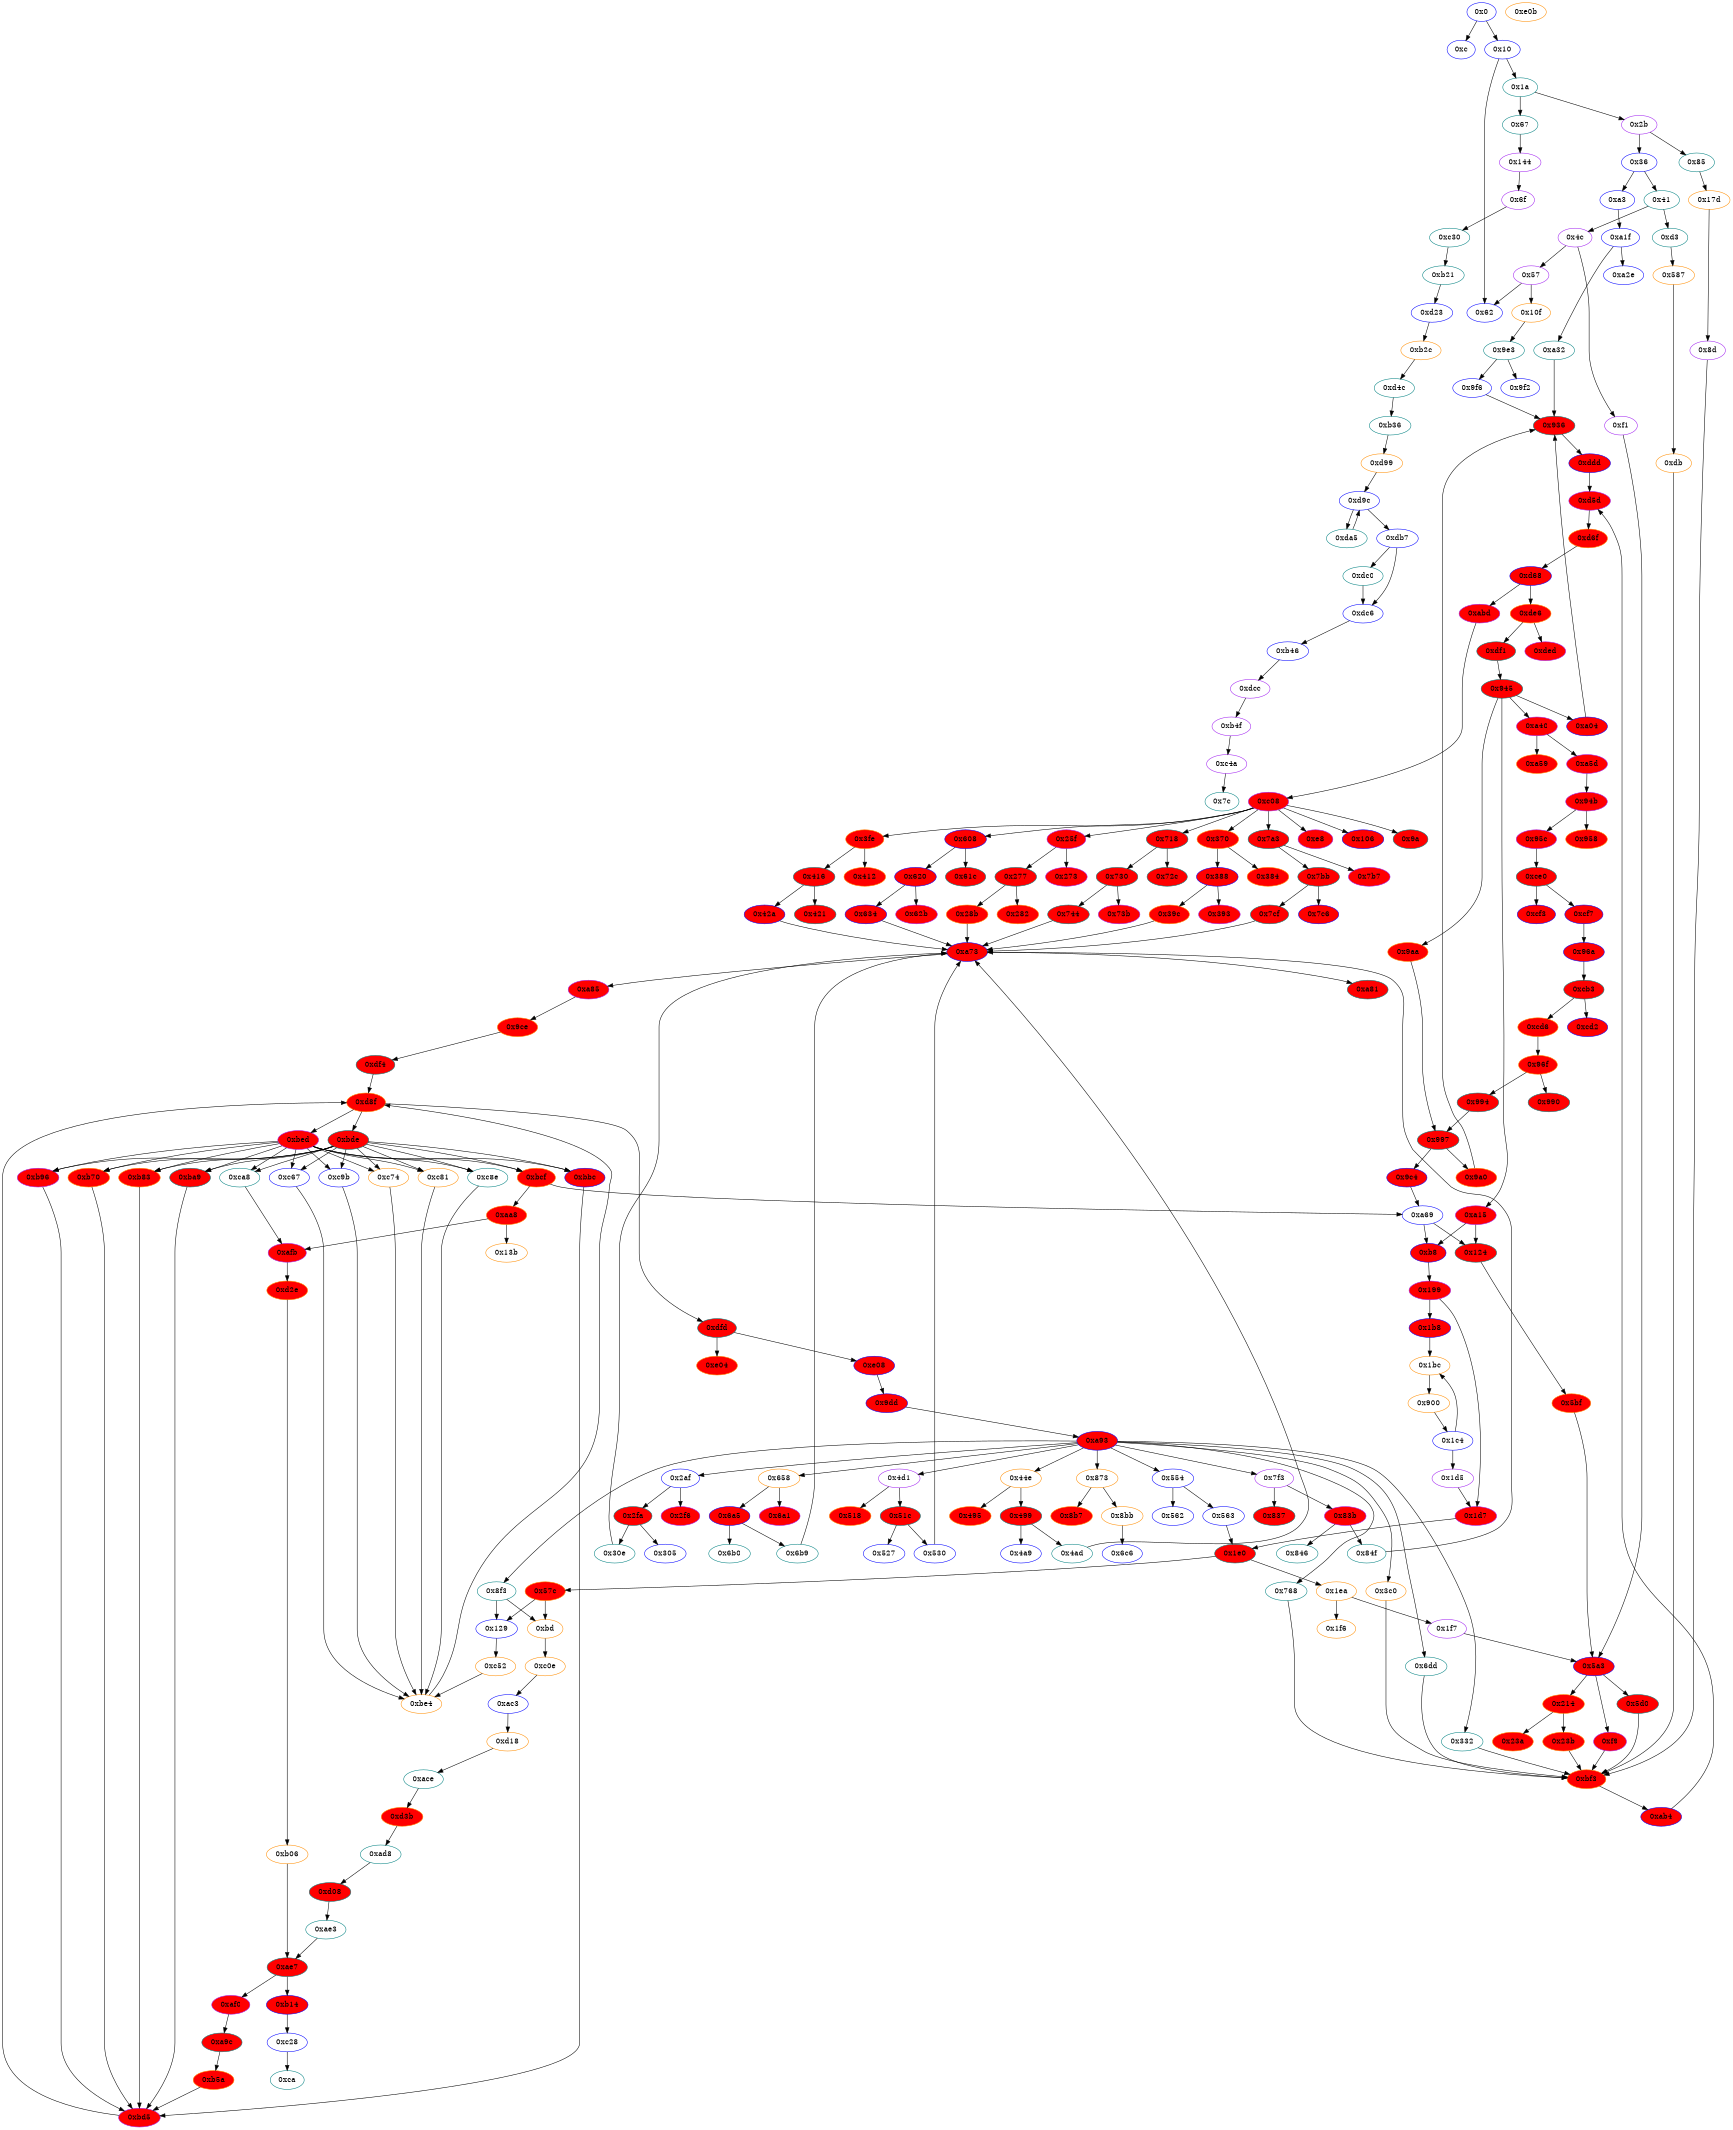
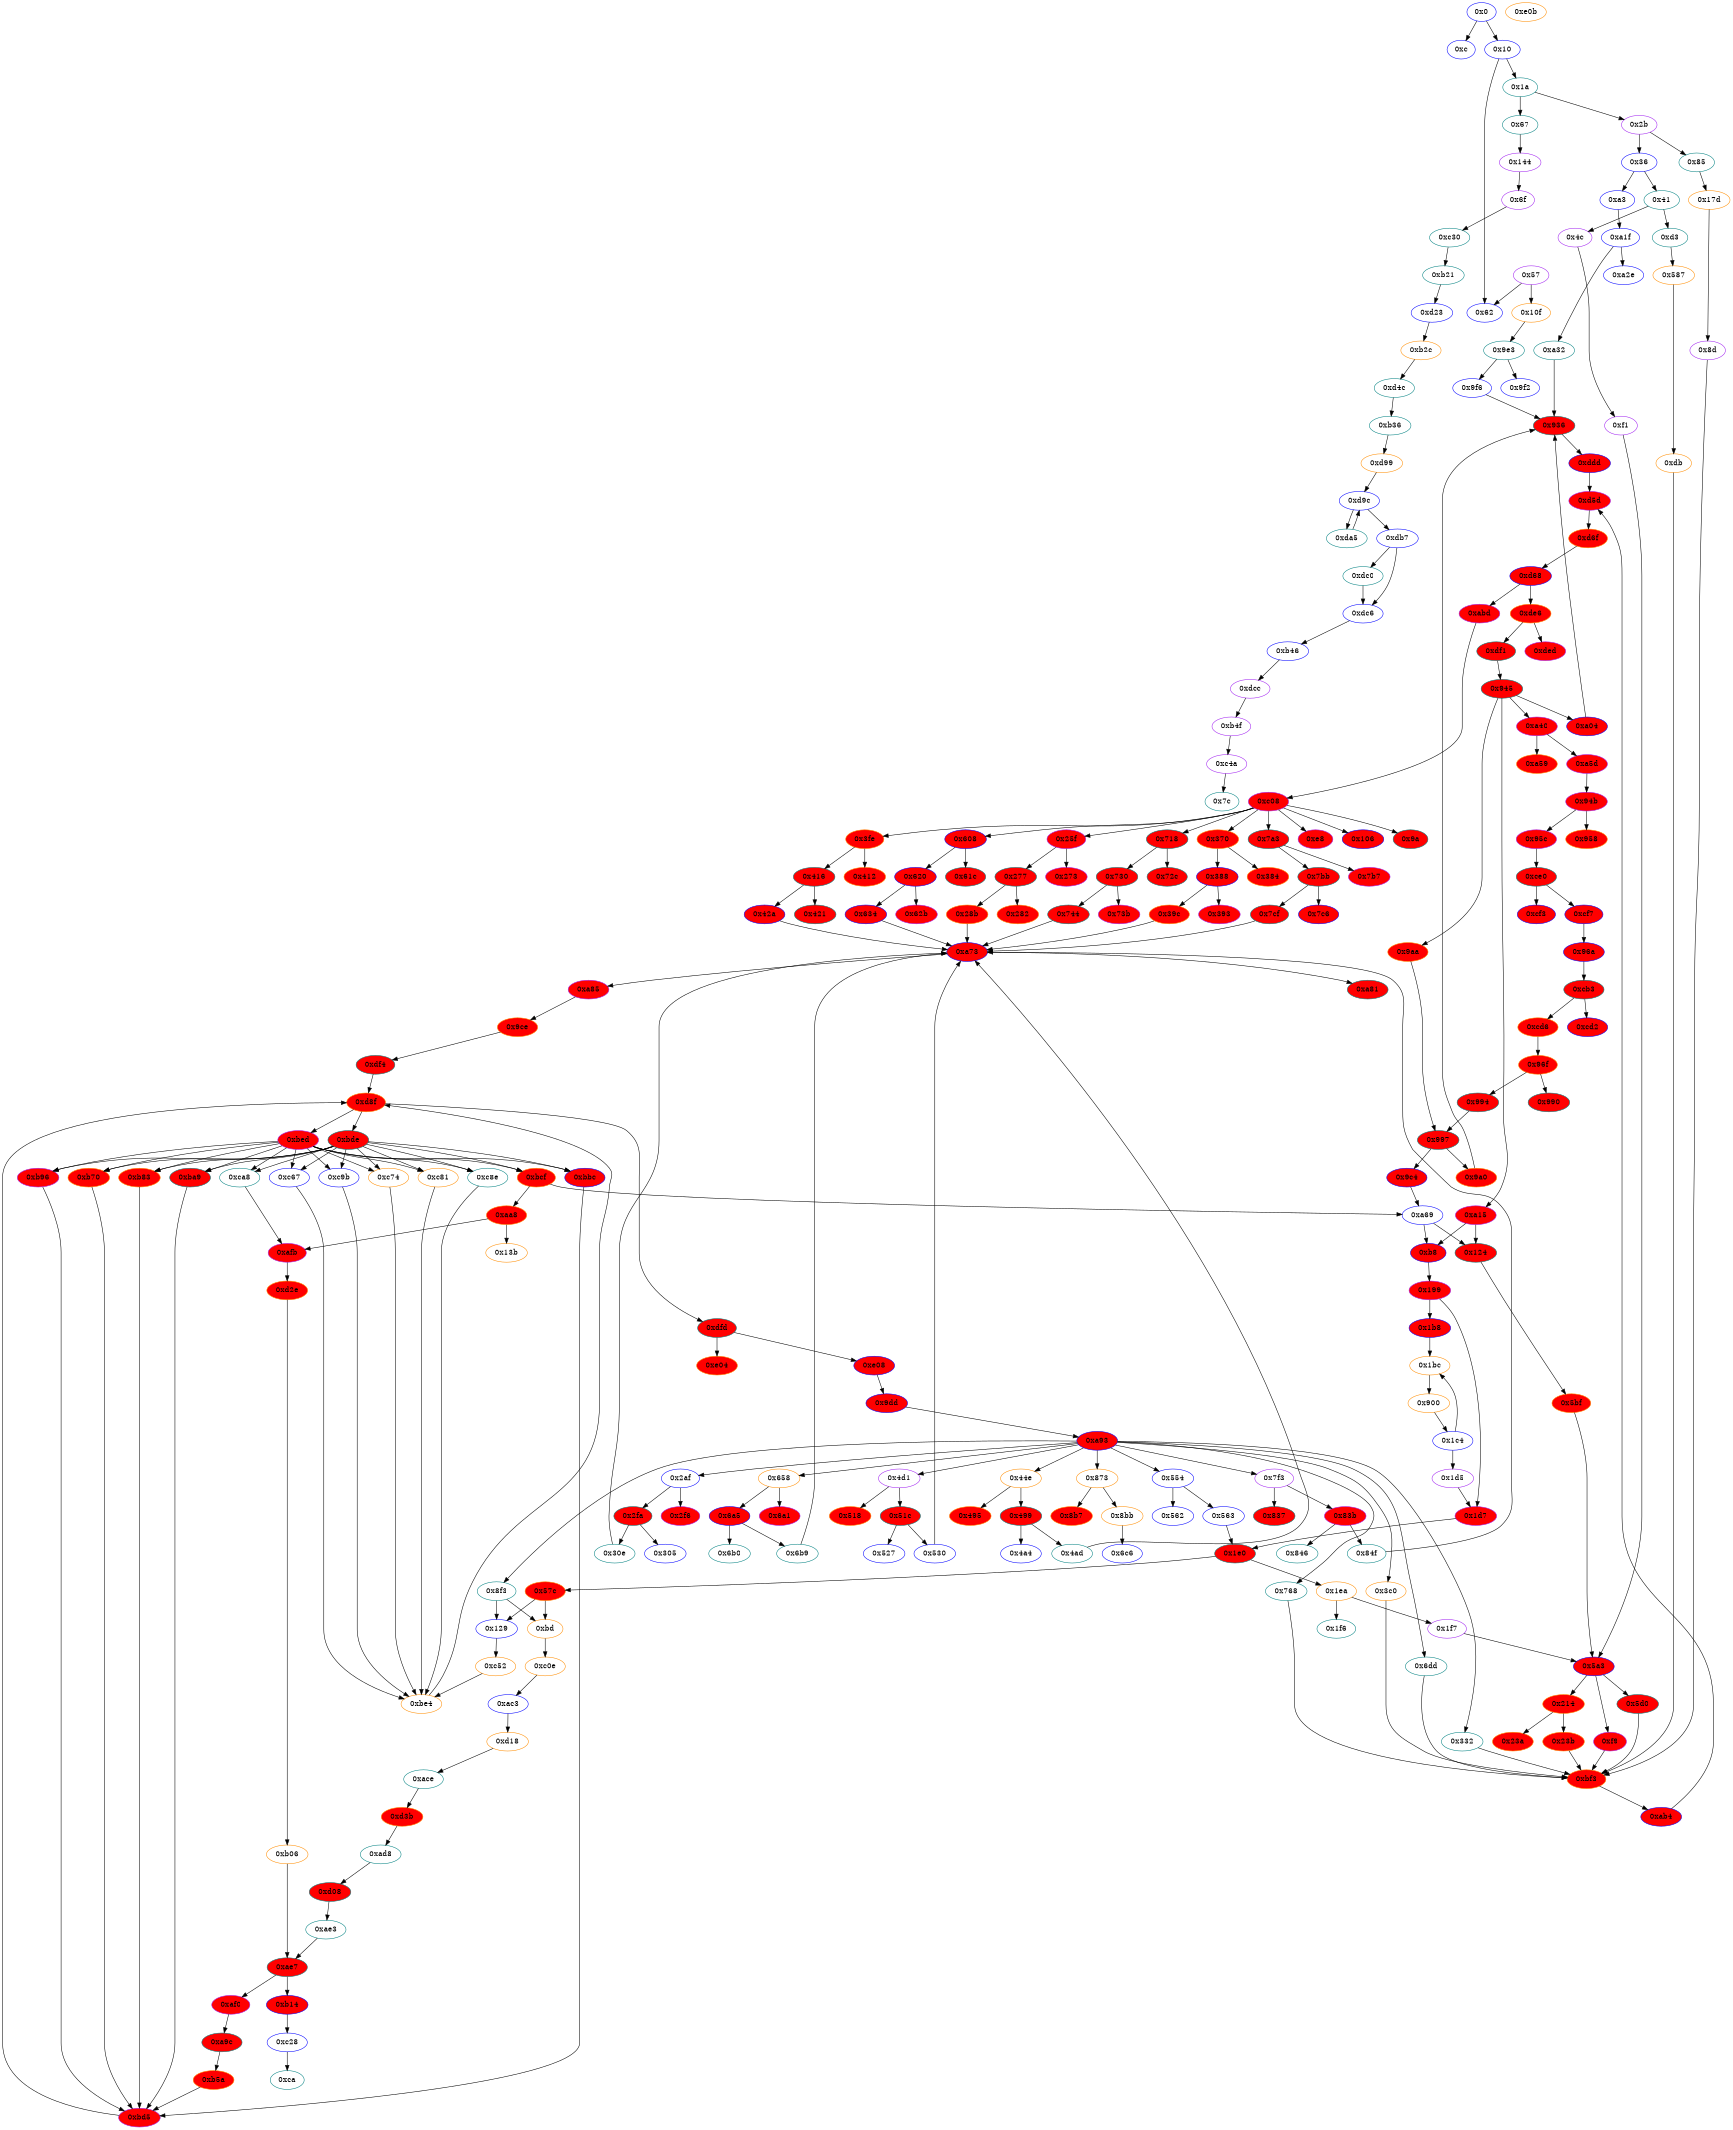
(1555, 255) -> none
(1021, 1554) -> (1021, 1554)
(1336, 1629) -> (1336, 1629)
